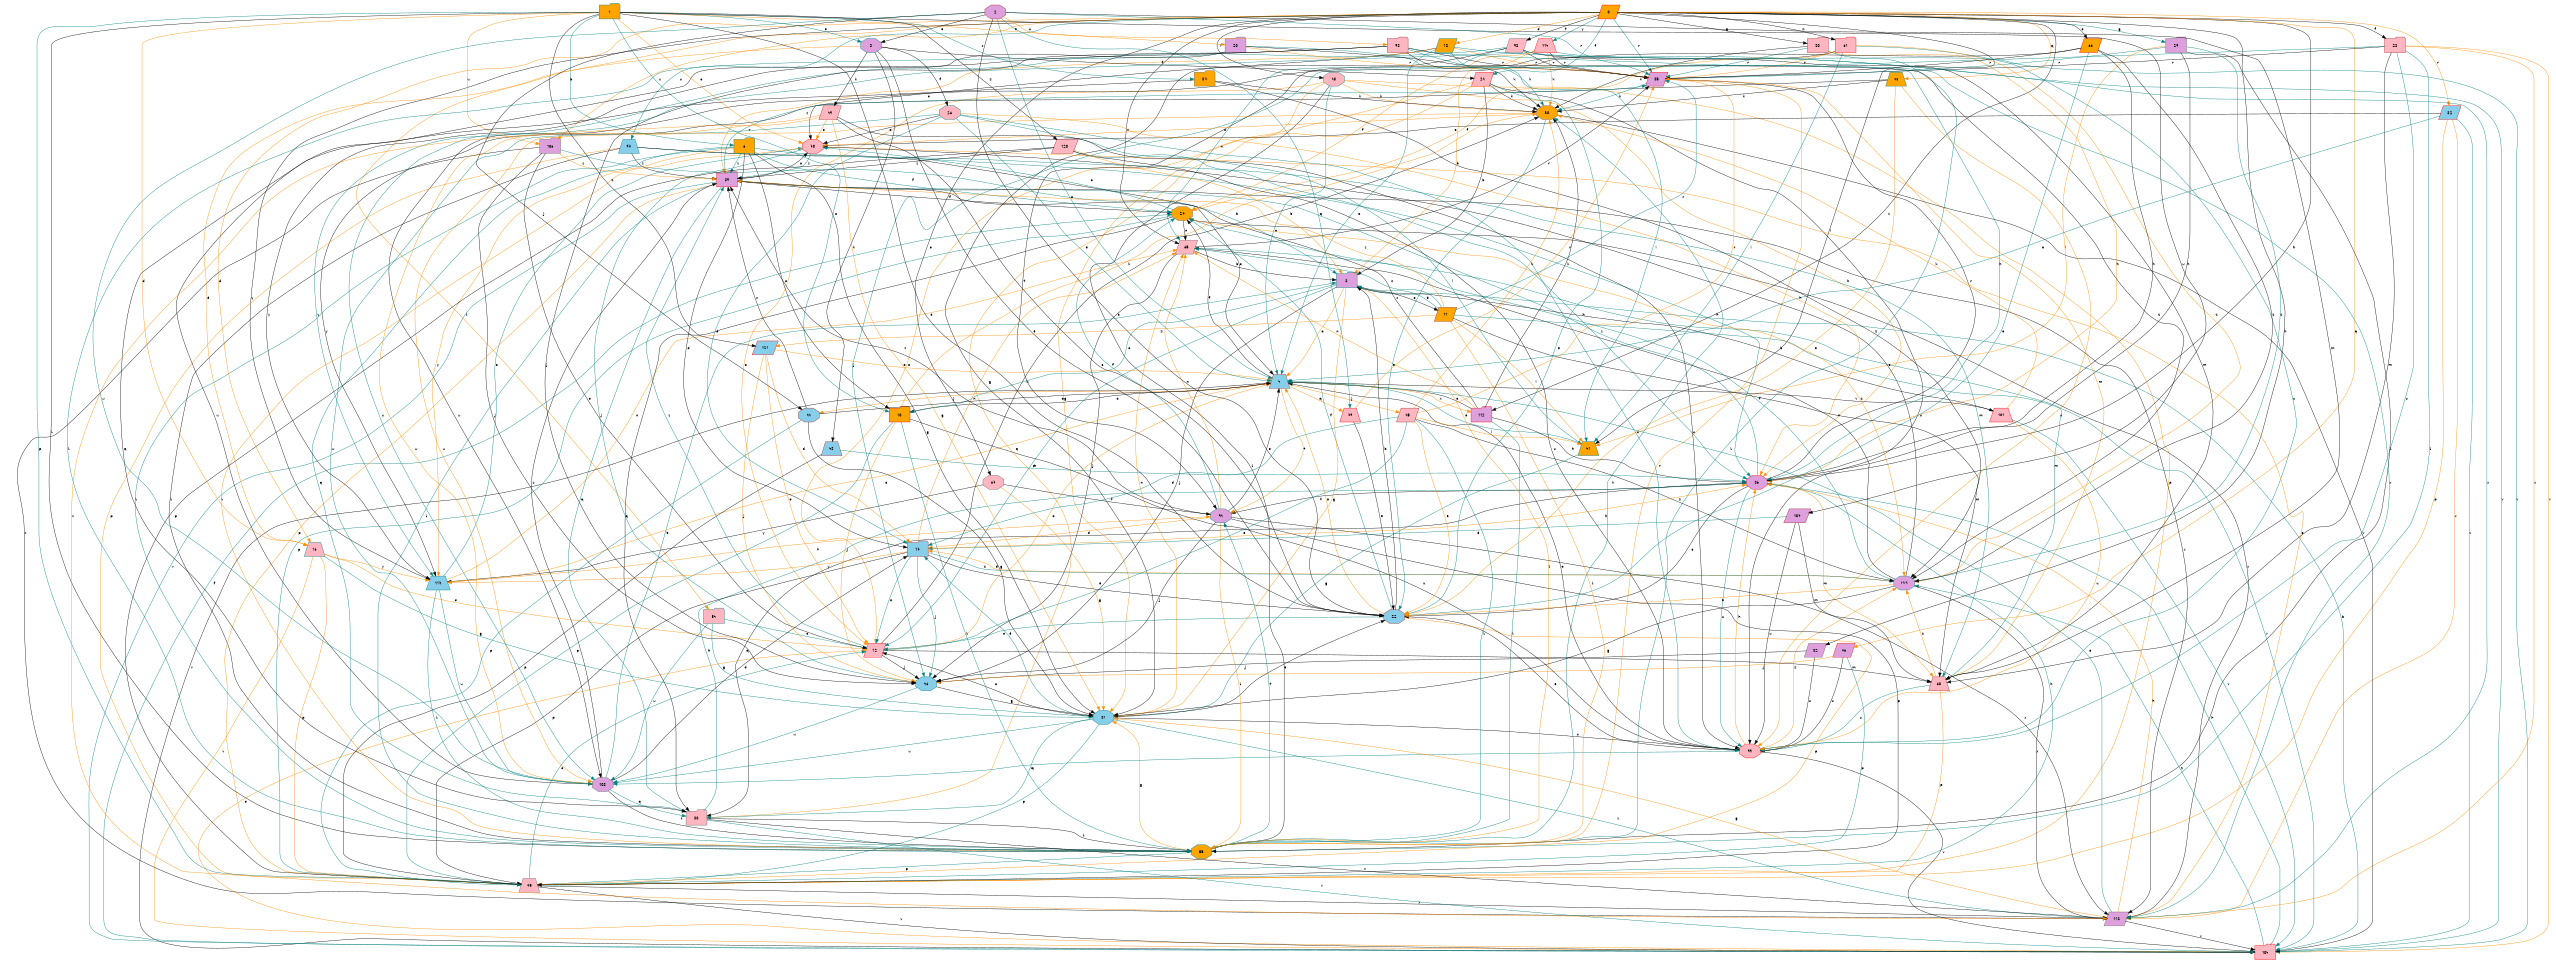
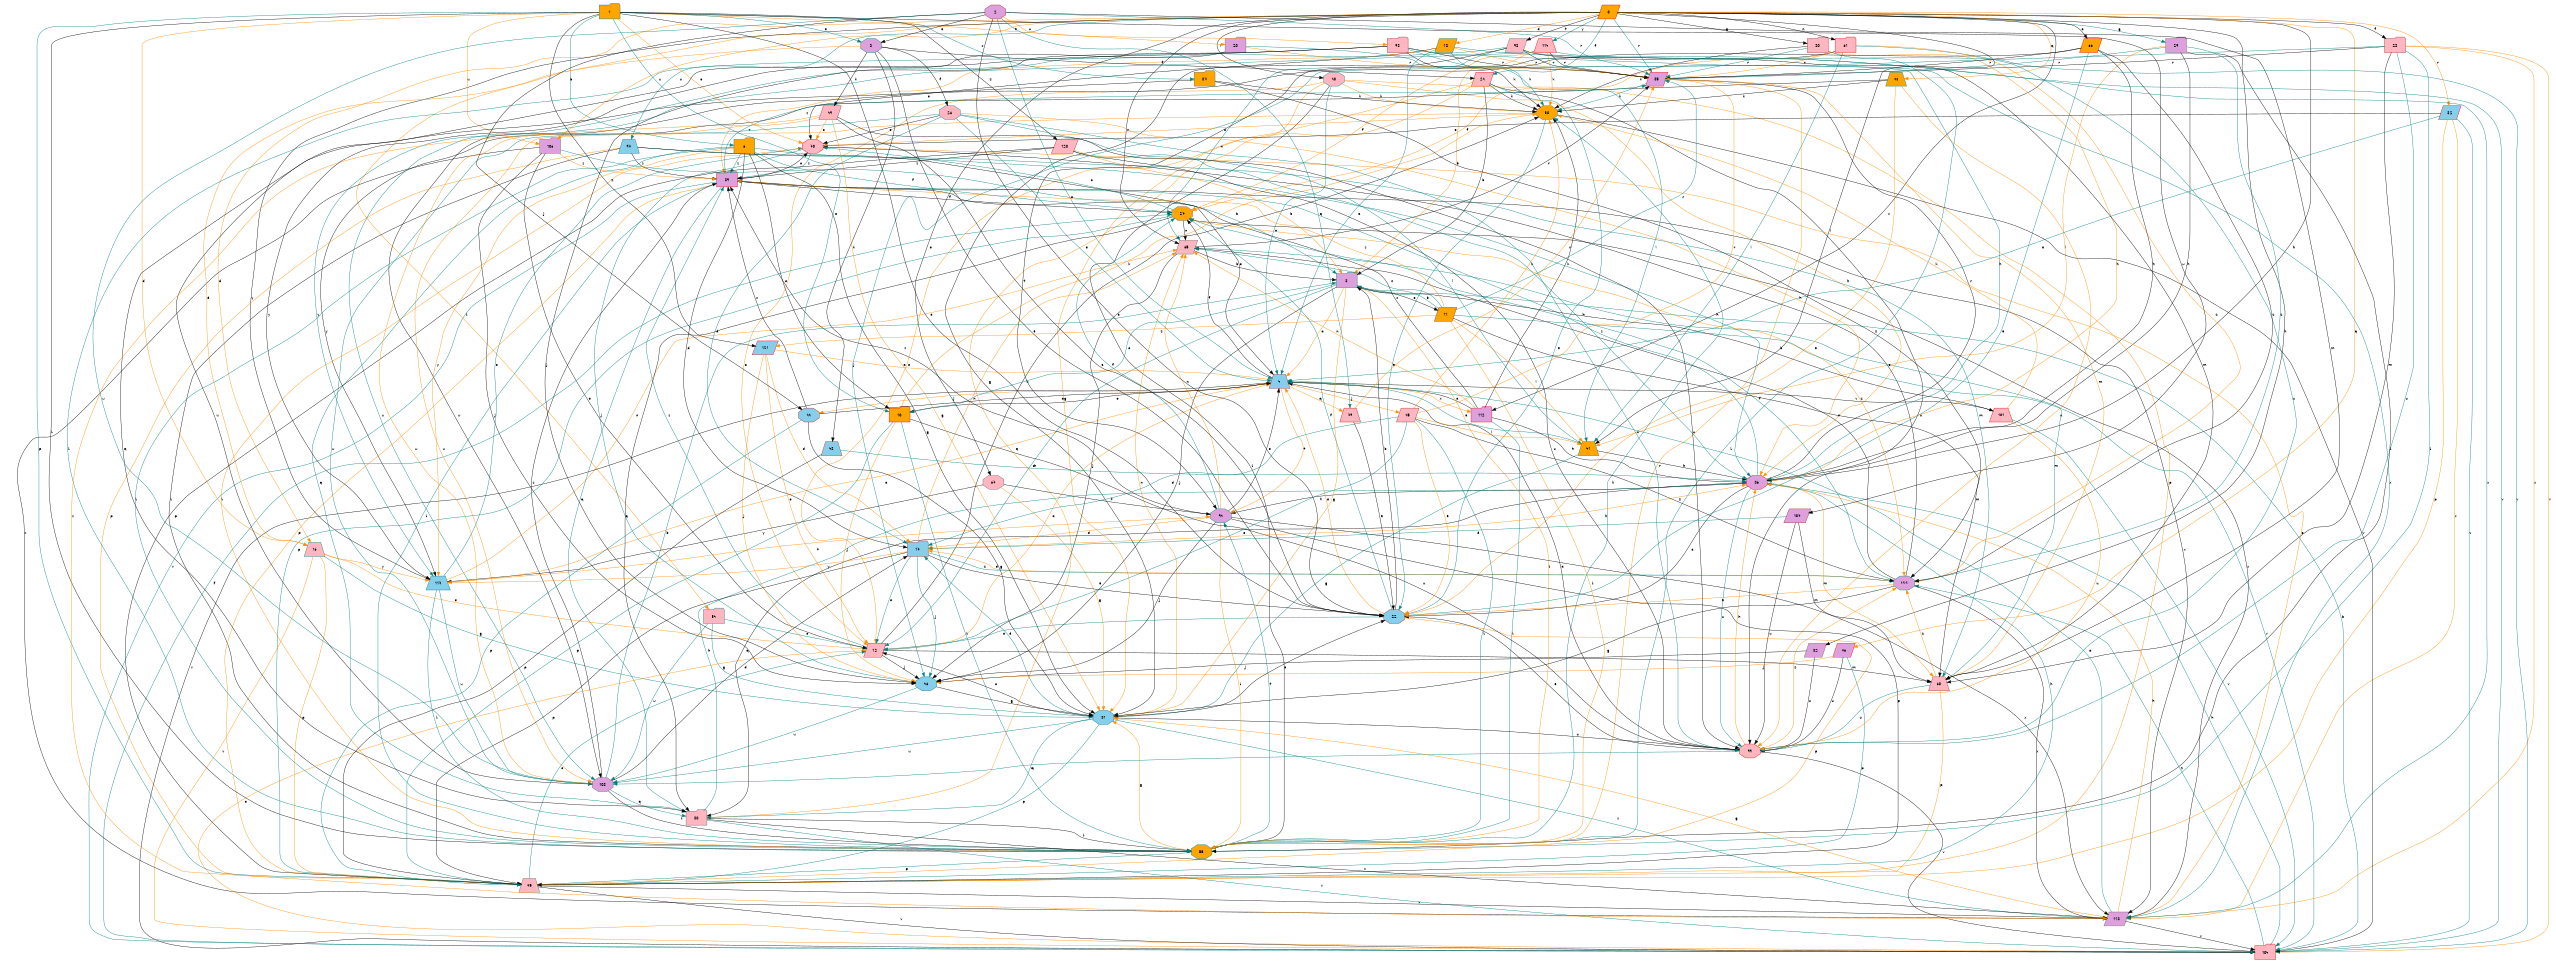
(1947, 100) -> none
none -> (1670, 465)
